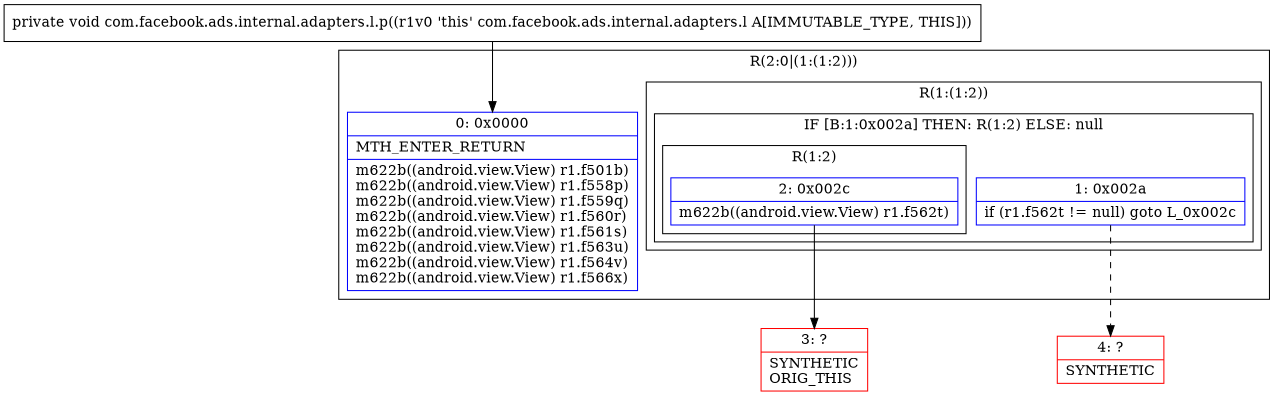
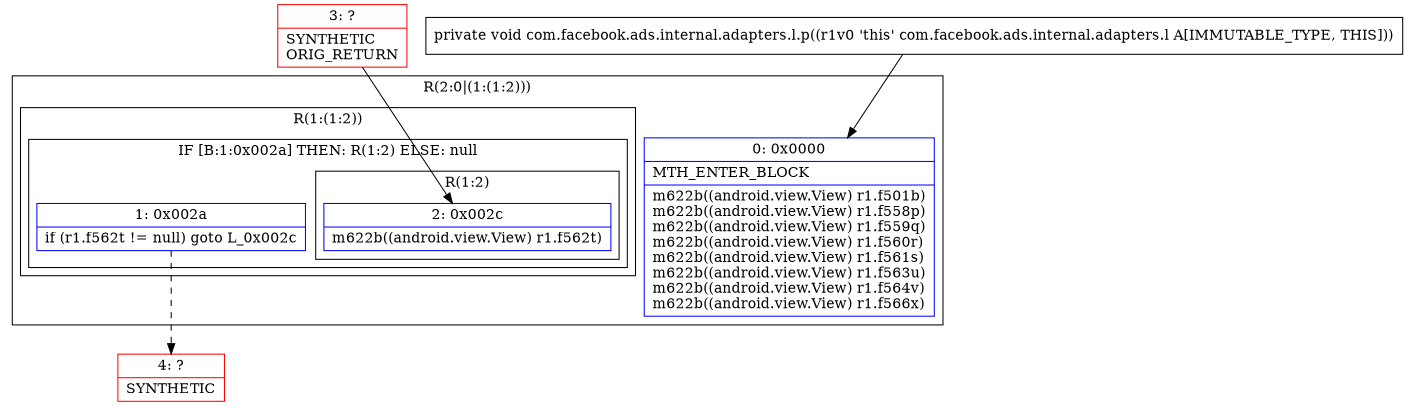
(441, 147) -> (731, 173)
(814, 272) -> (404, 131)
(811, 379) -> (342, 55)
